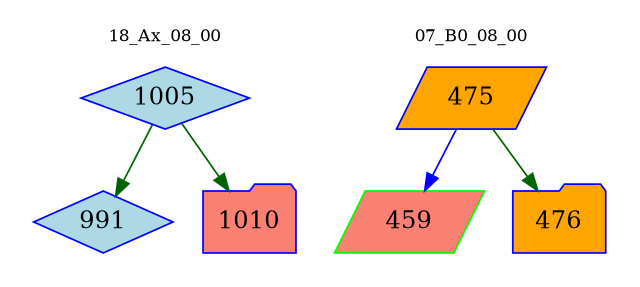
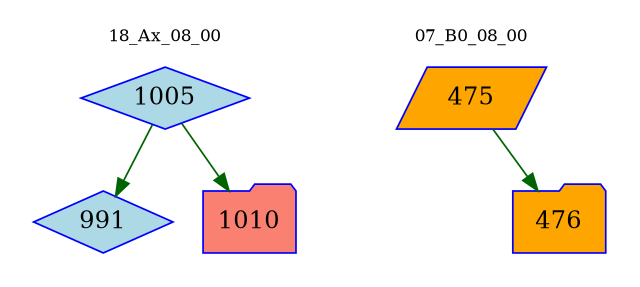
(410, 222) -> none
